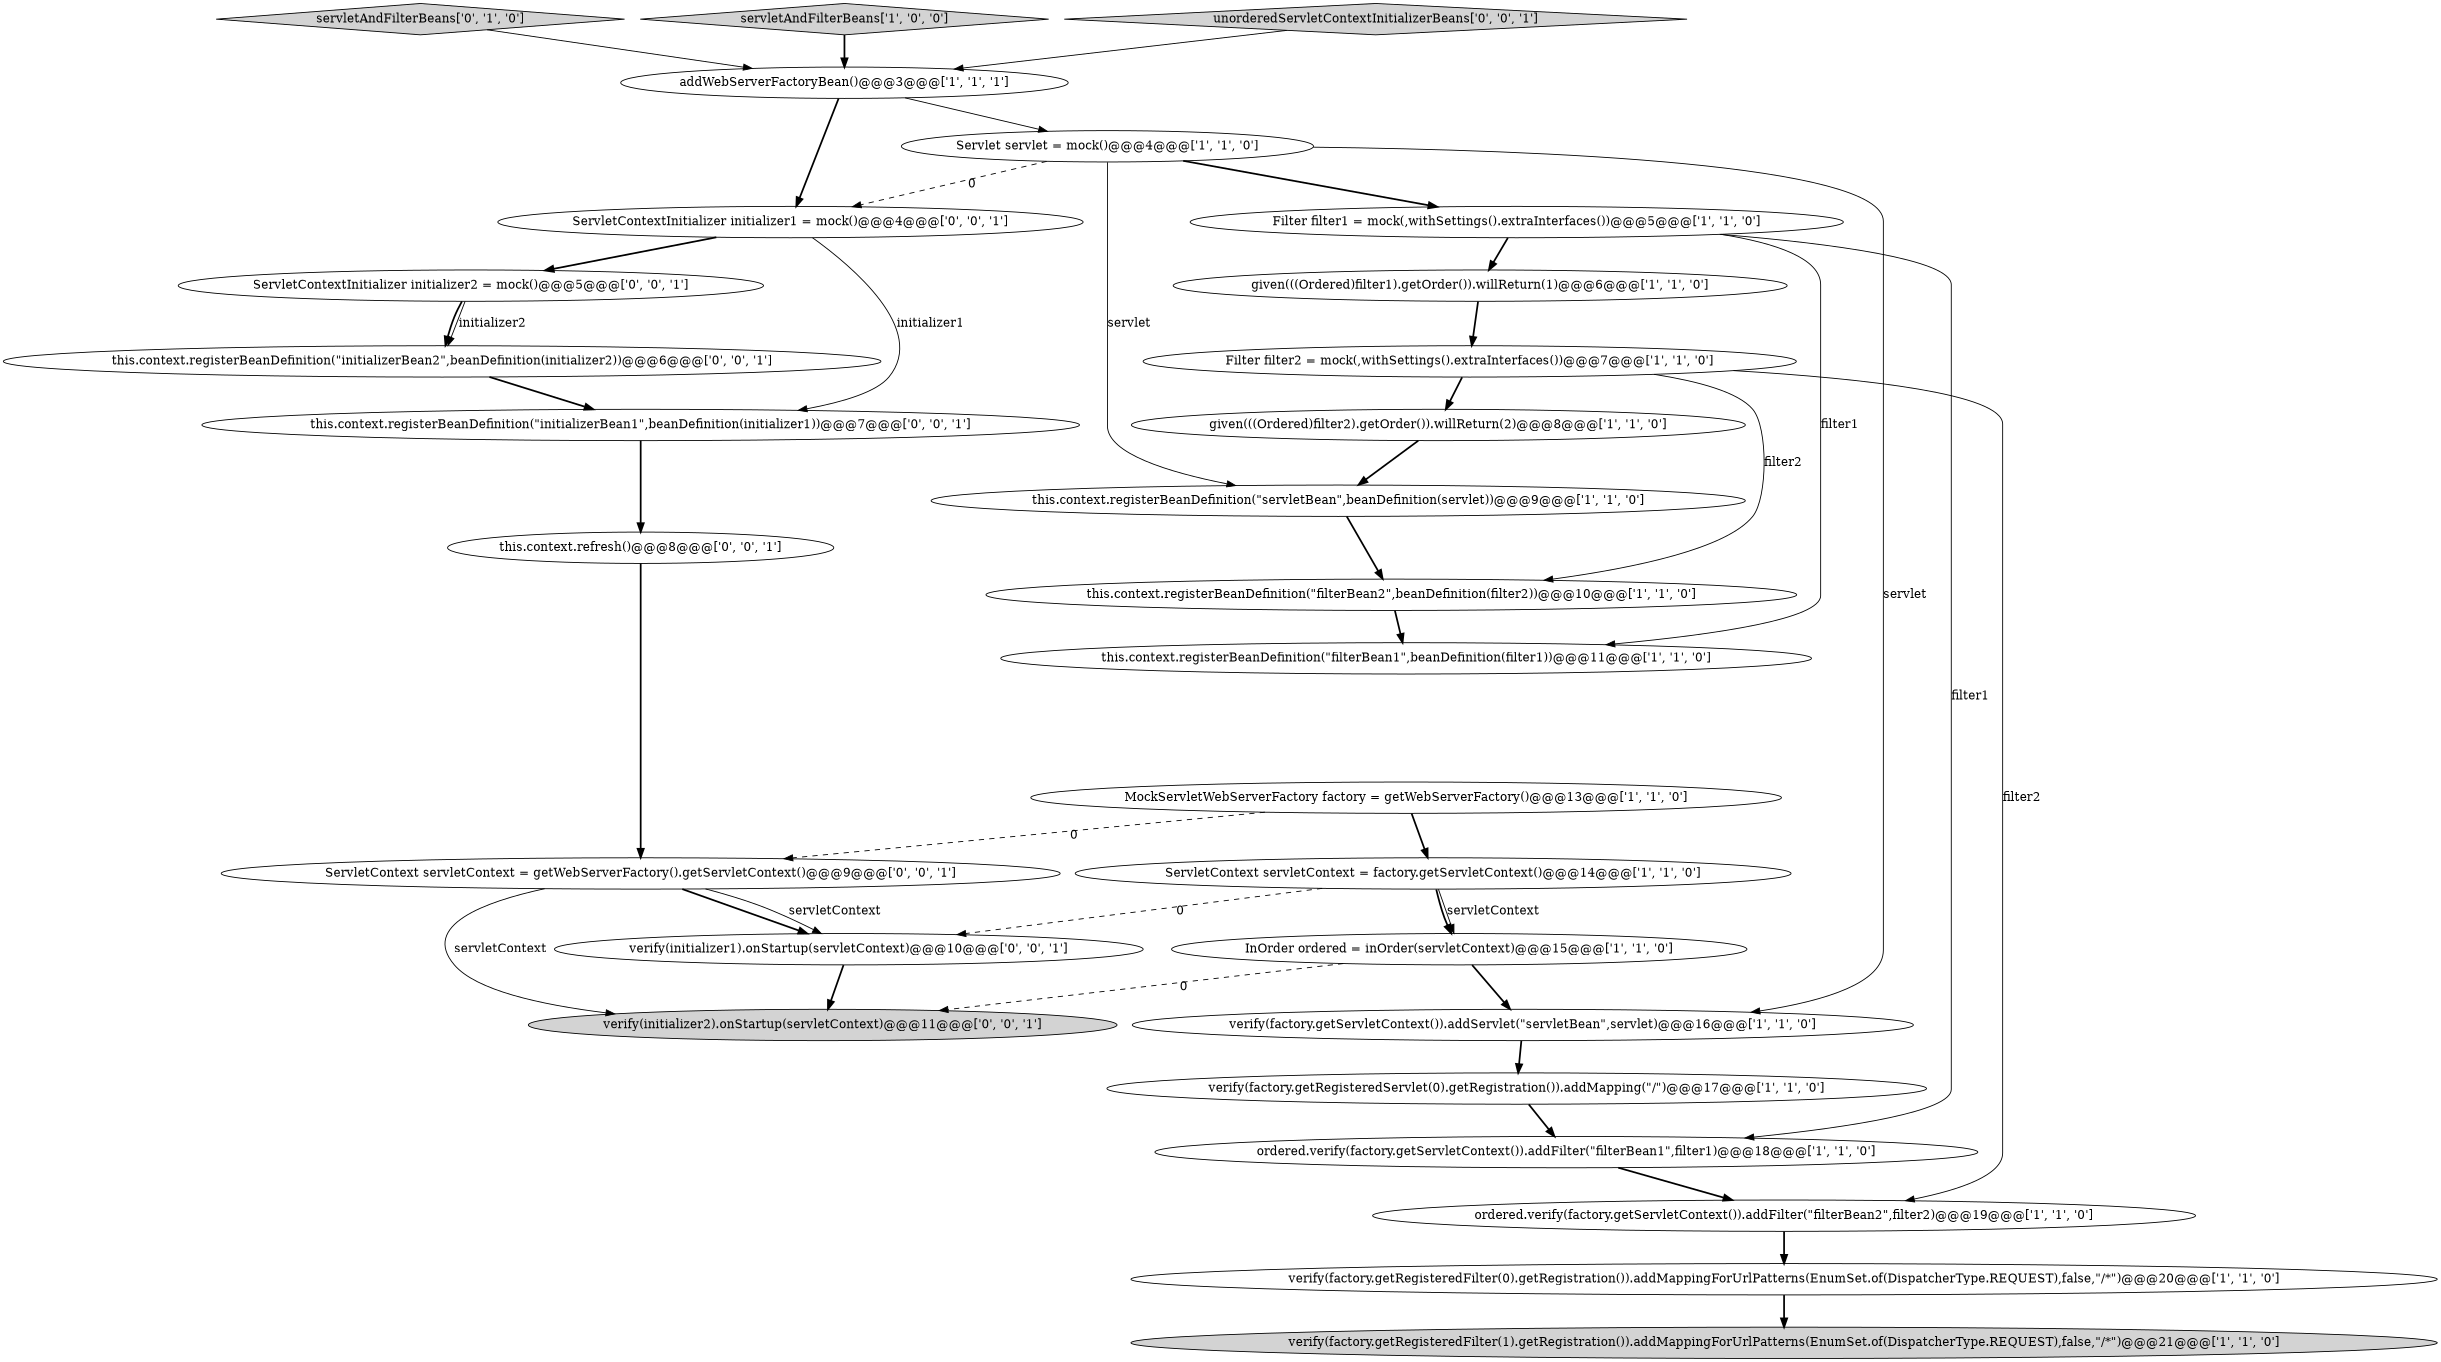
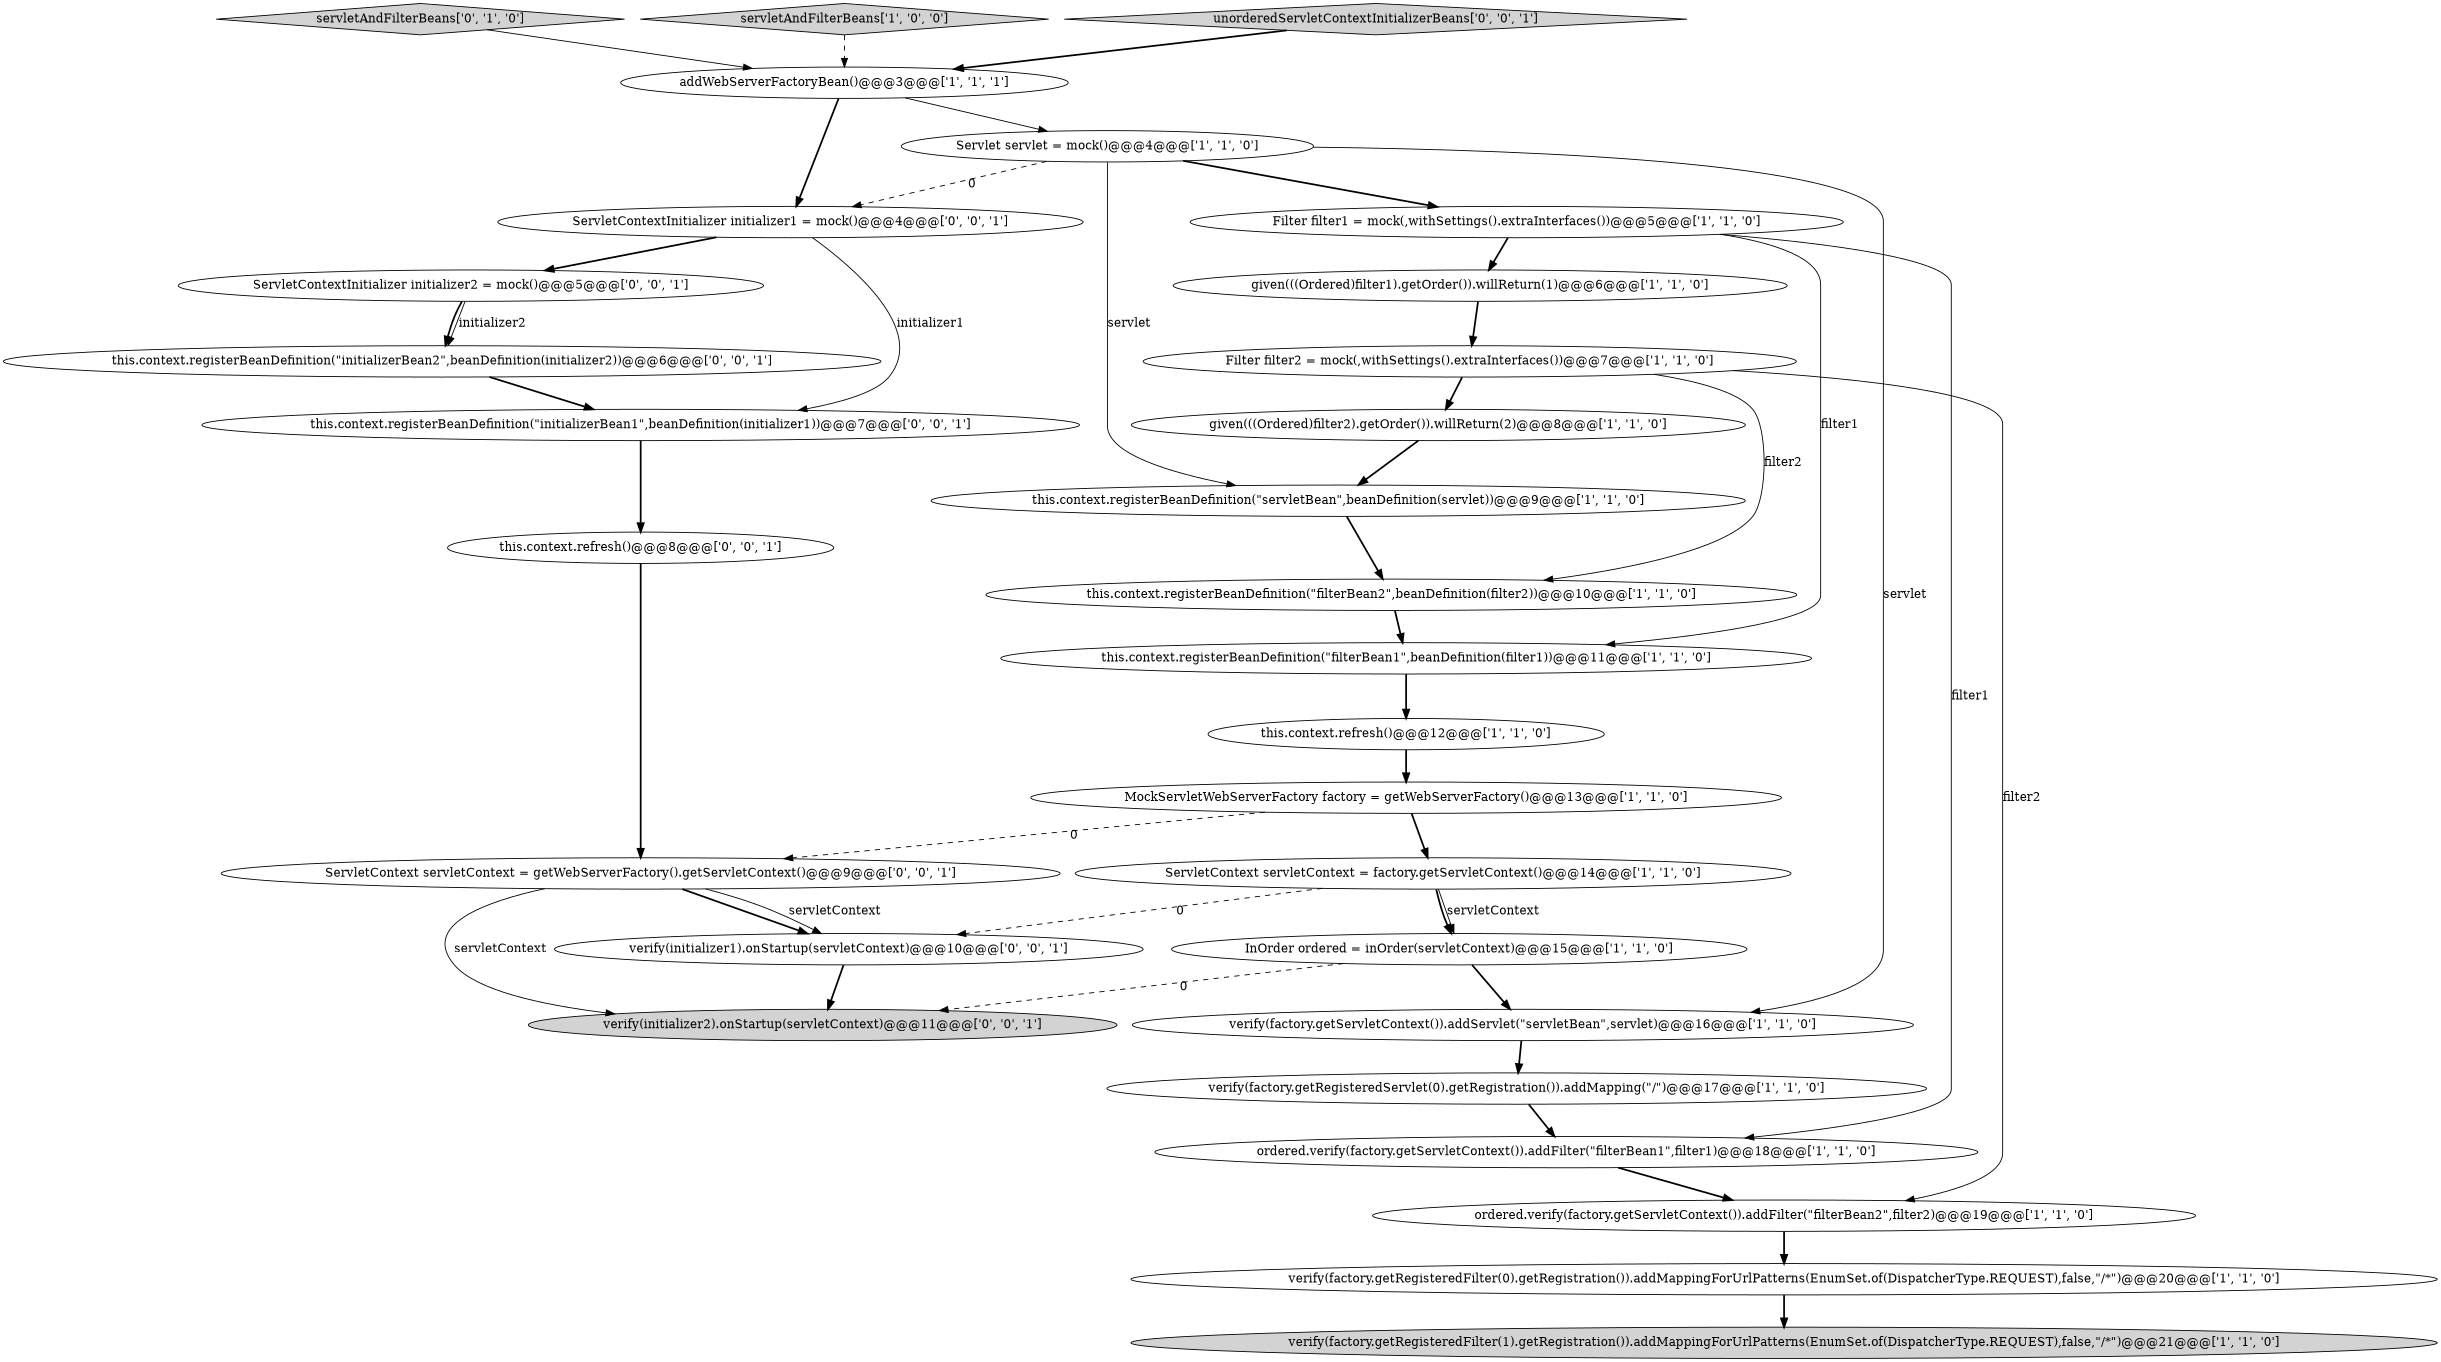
(844, 47) -> (844, 47)
(1125, 49) -> (1125, 49)
none -> (1406, 734)
